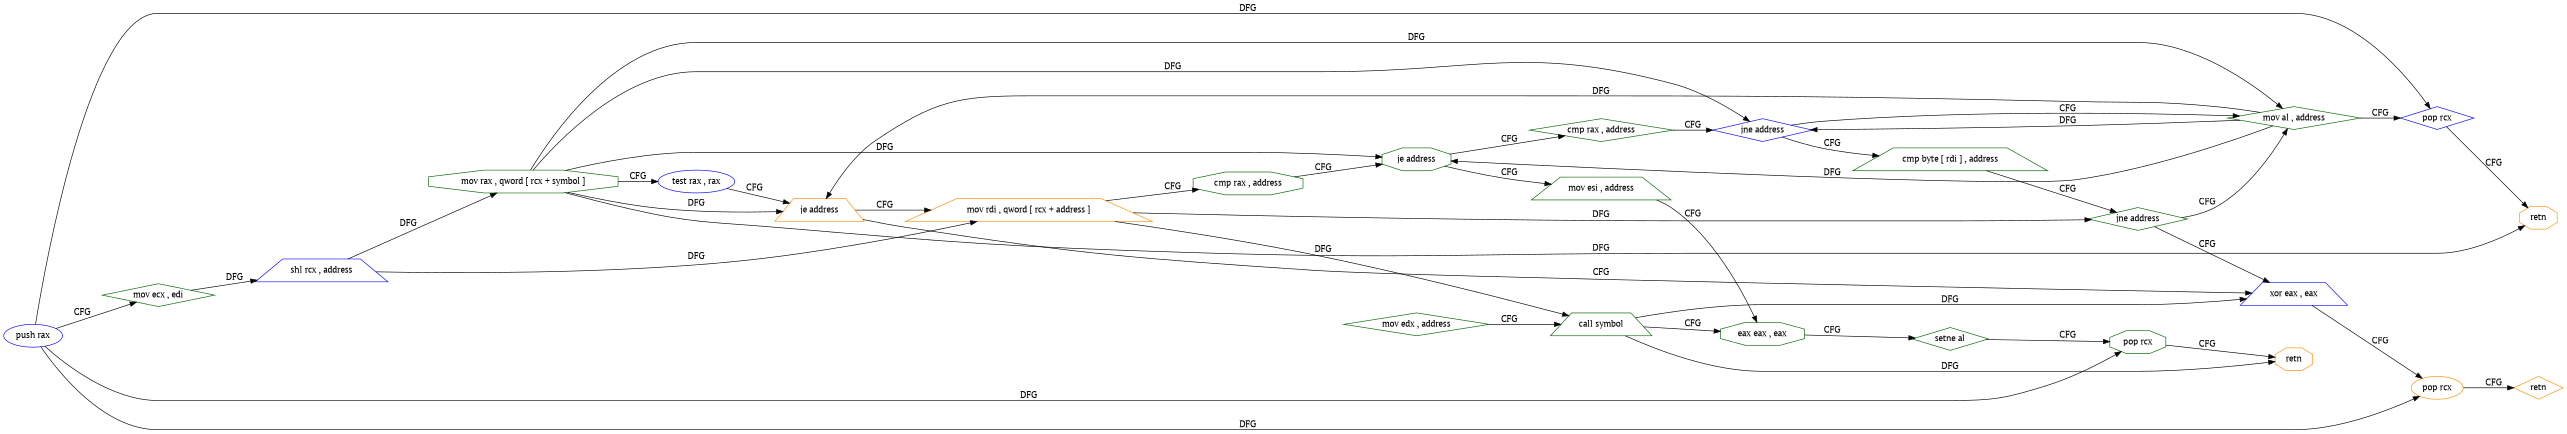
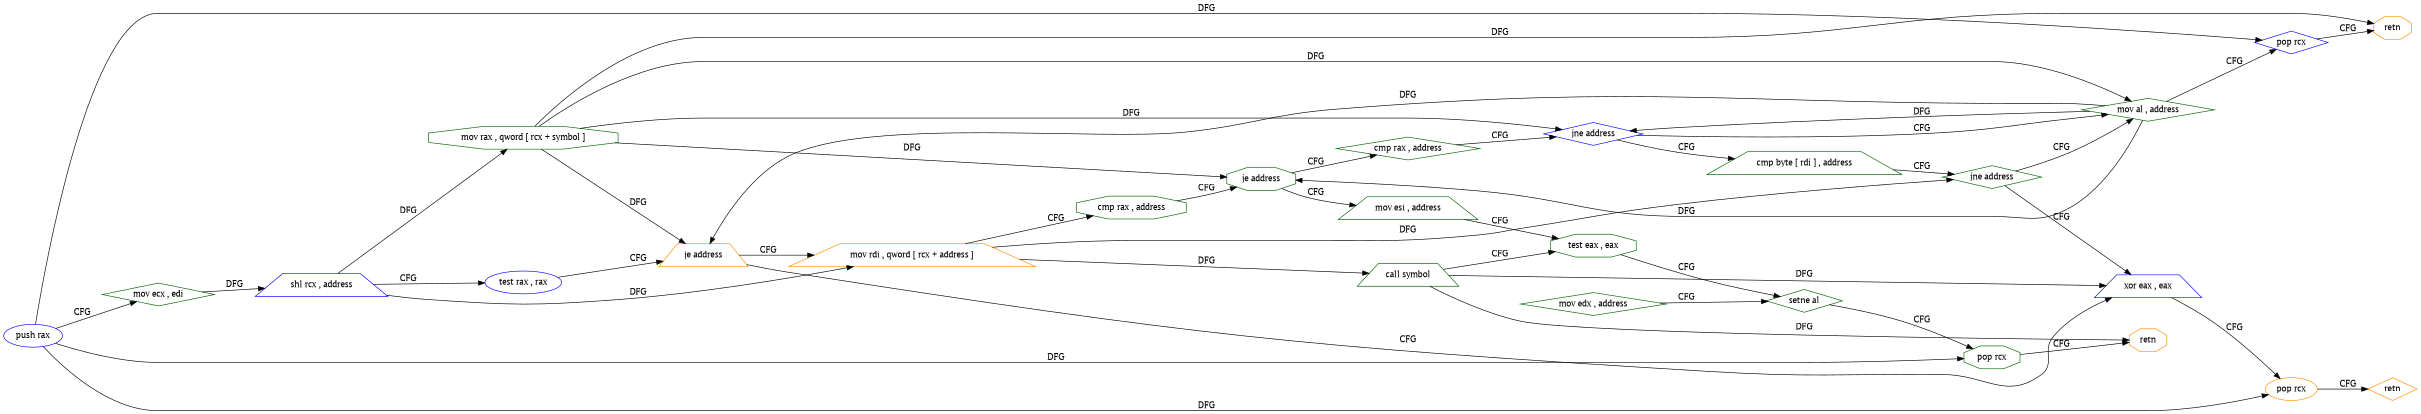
(635, 182) -> (426, 284)
(1522, 324) -> (1711, 302)
(1763, 334) -> (1593, 246)
